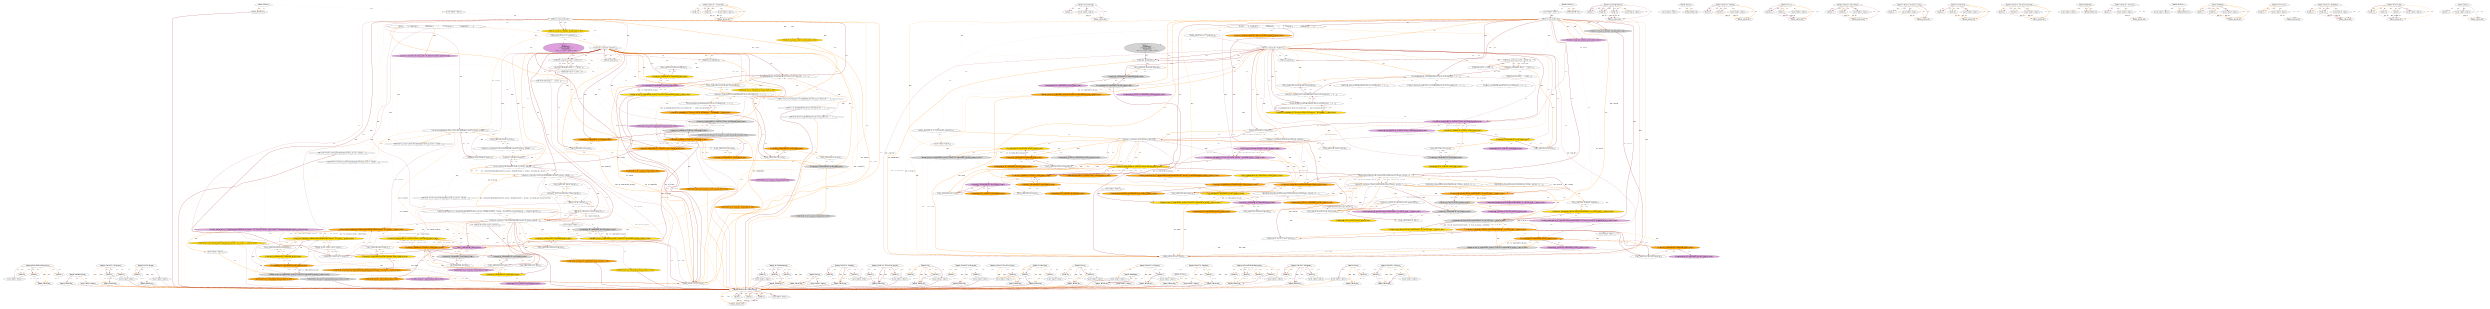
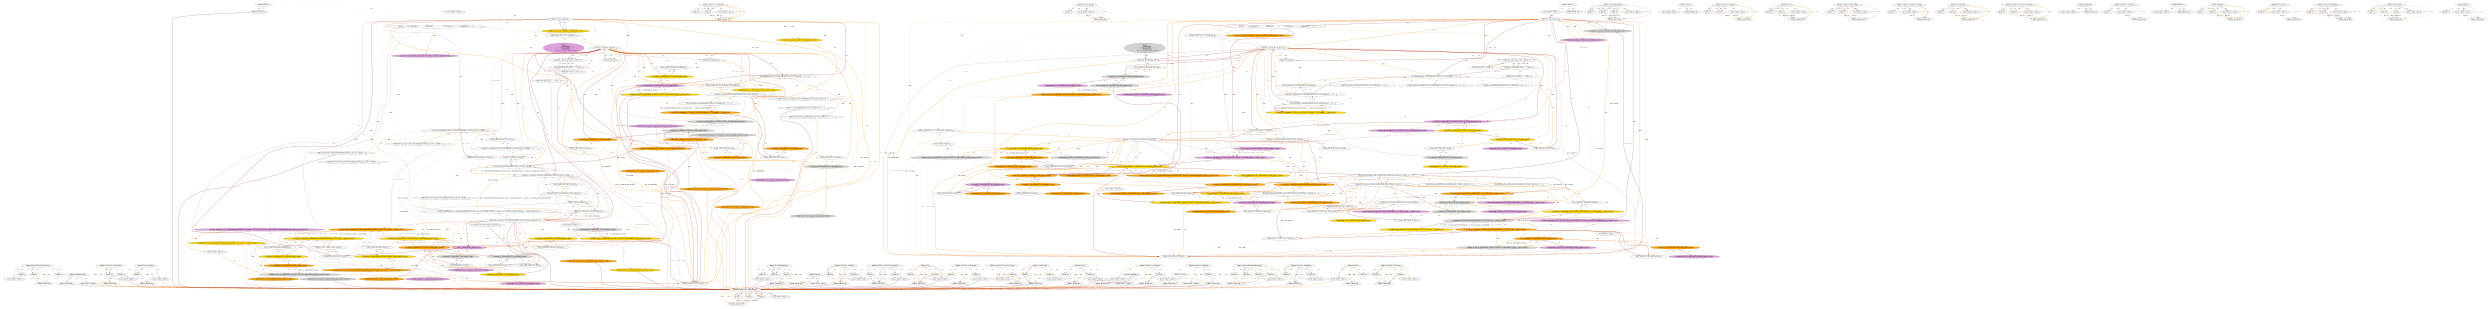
(1289, 213) -> (1282, 211)
